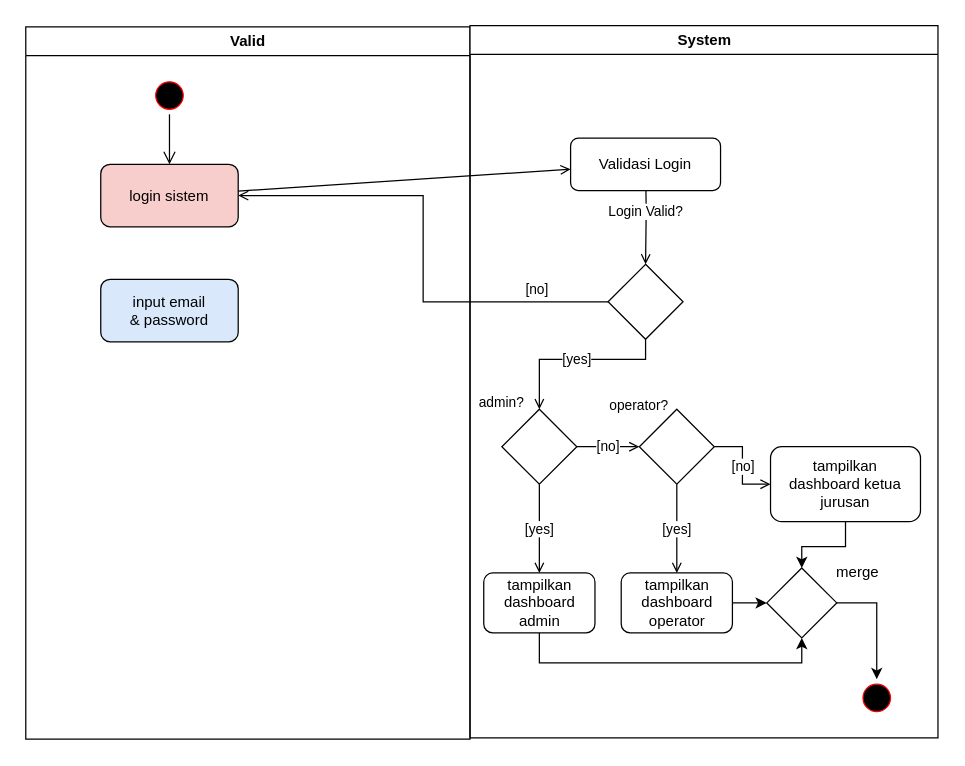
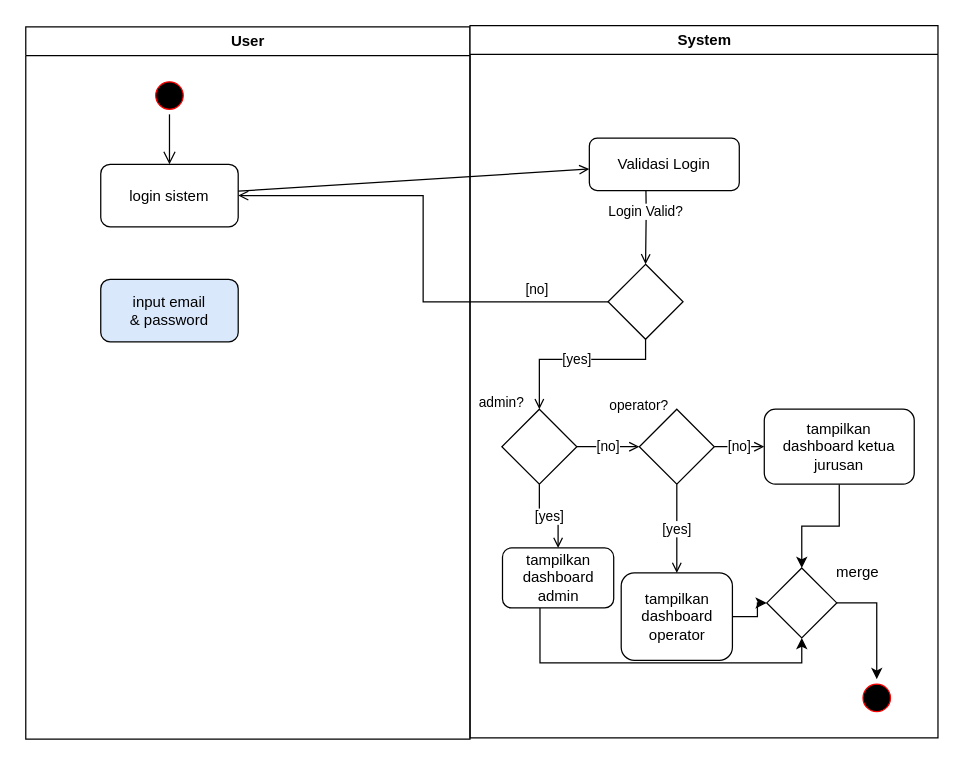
(248, 42) -> (248, 42)
(646, 164) -> (664, 164)
(169, 196) -> (169, 196)
(846, 484) -> (839, 447)
(539, 603) -> (558, 578)
(677, 603) -> (677, 617)
